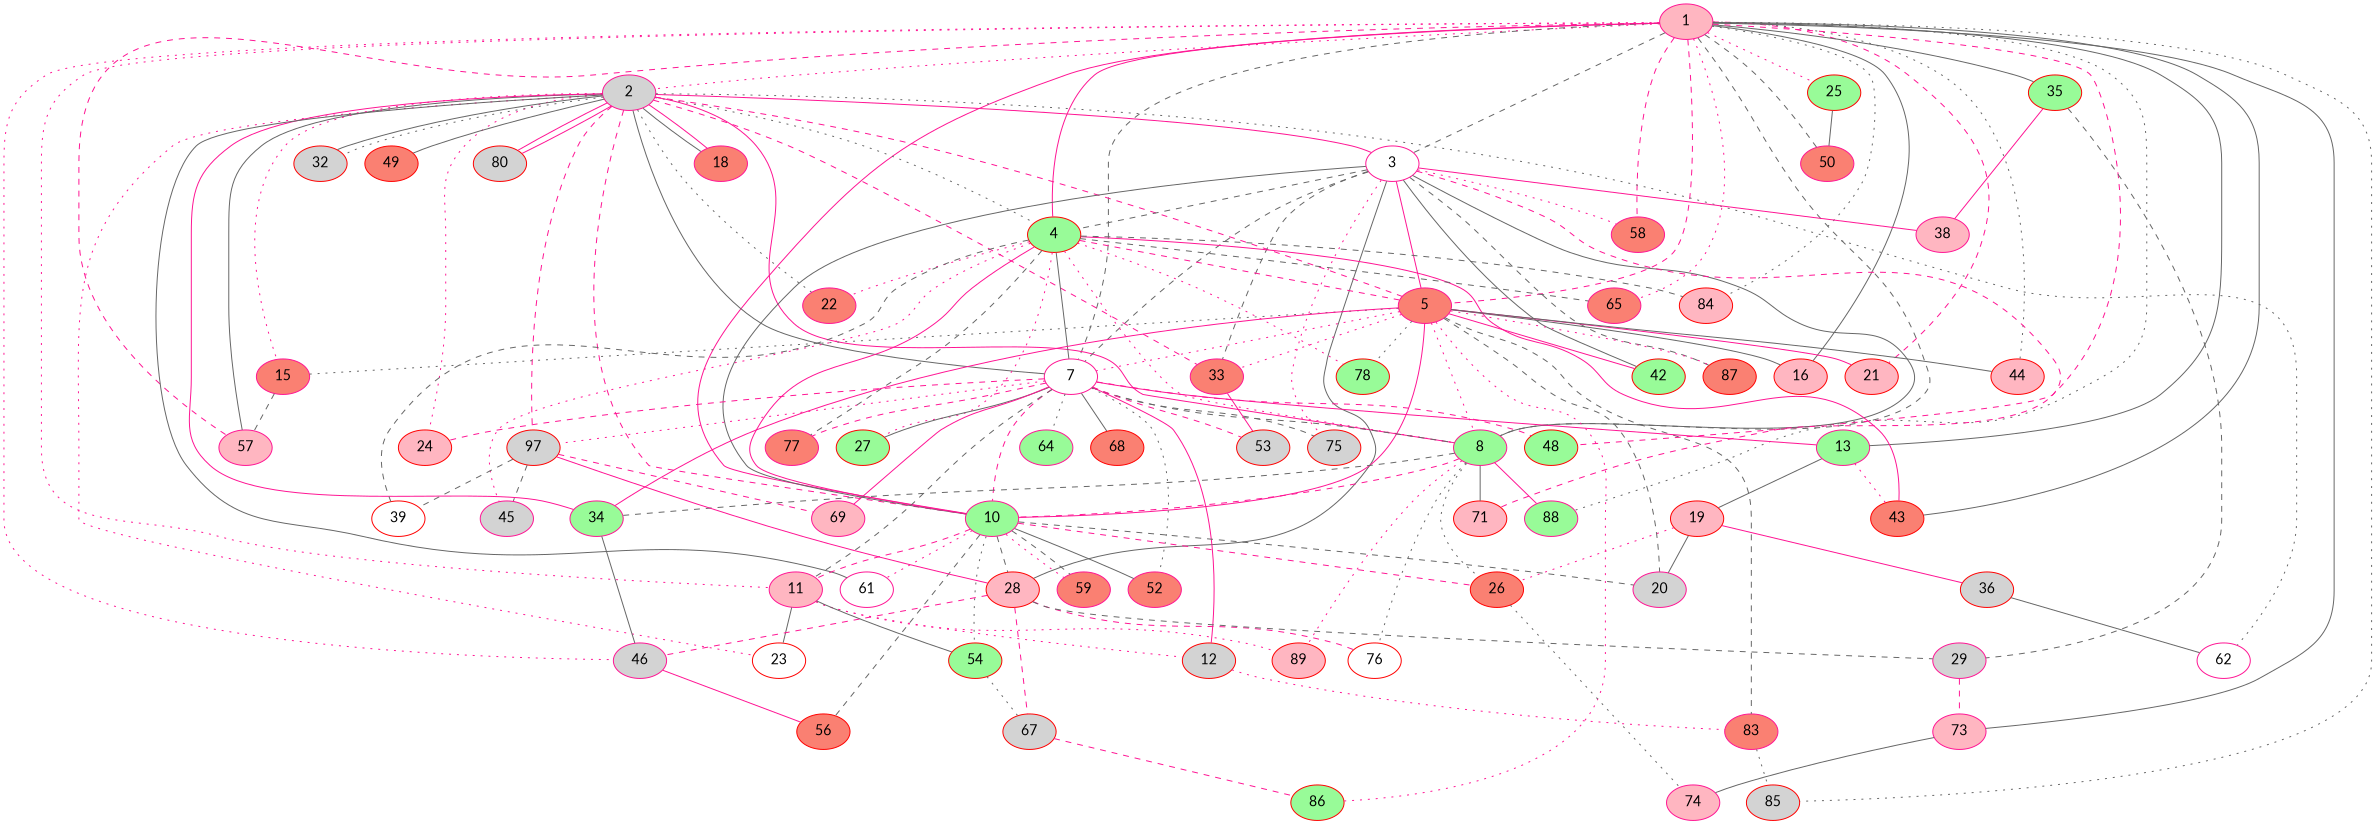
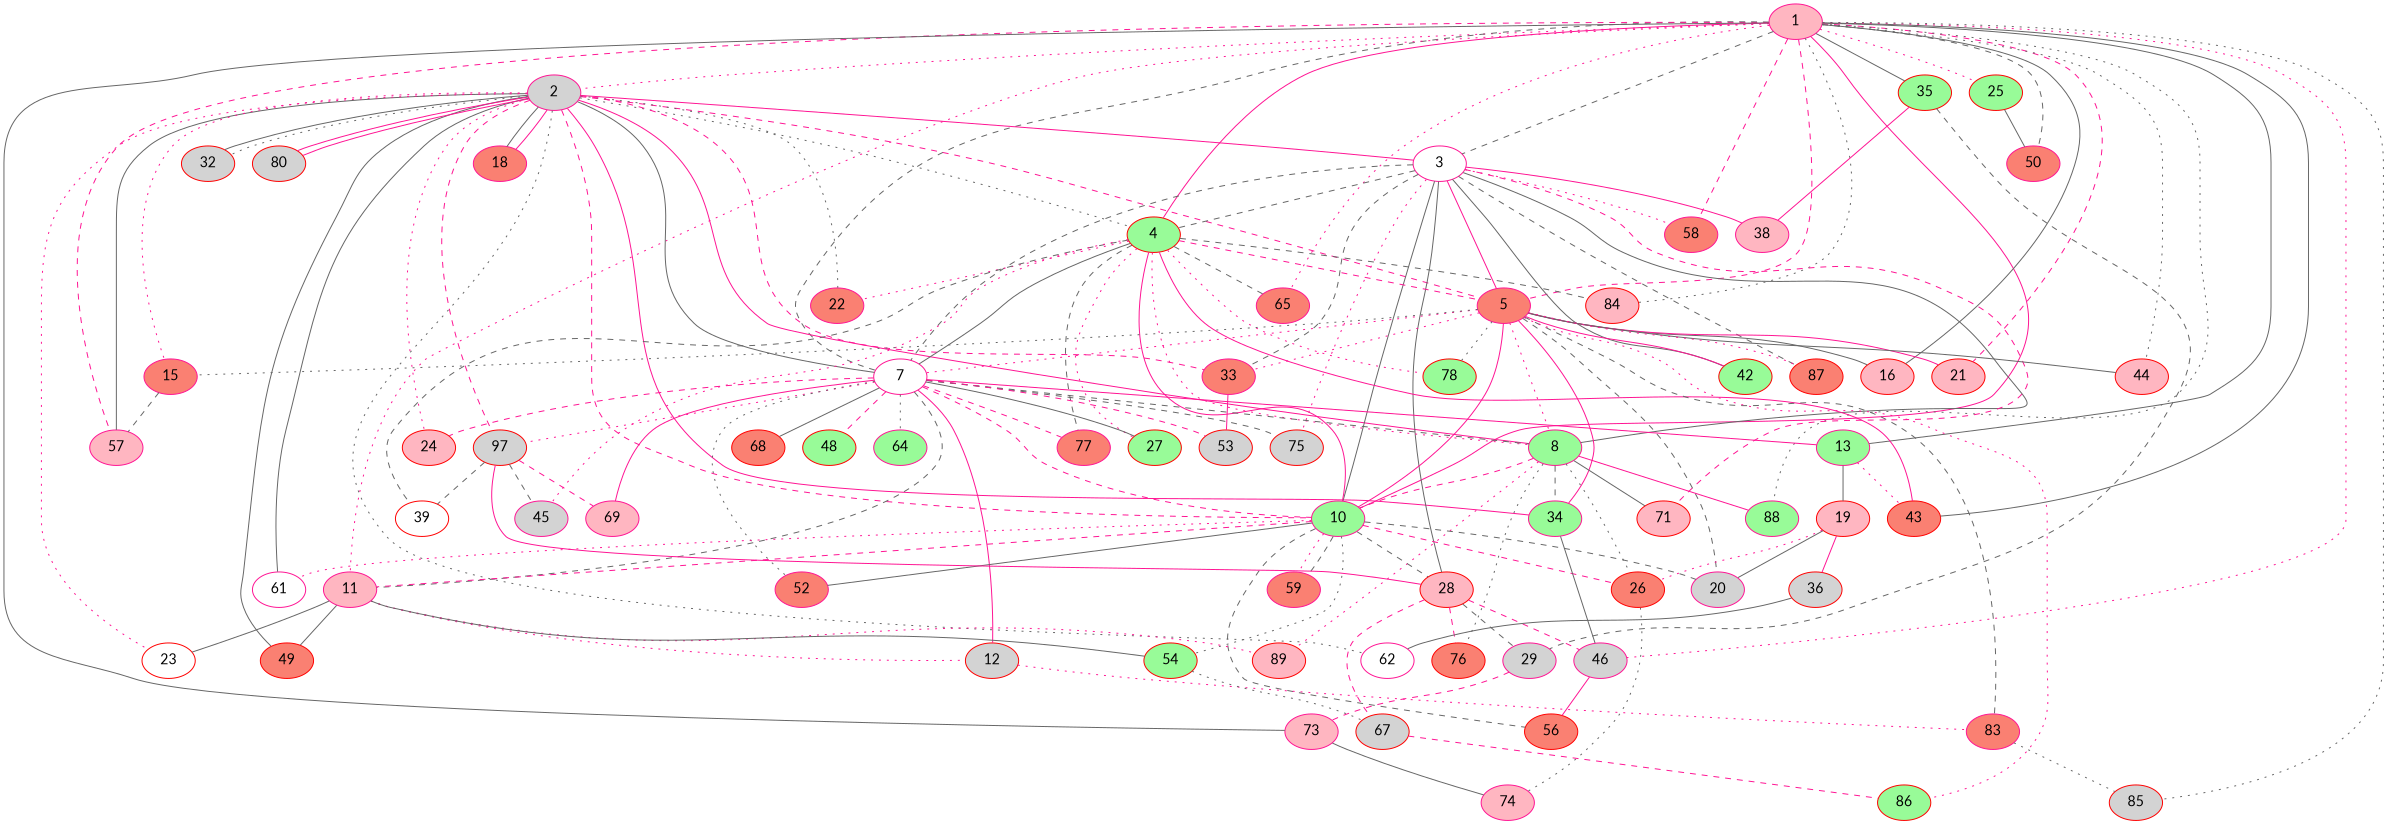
(2111, 288) -> none
(1924, 394) -> none
none -> (319, 625)
(1375, 661) -> (1458, 661)
